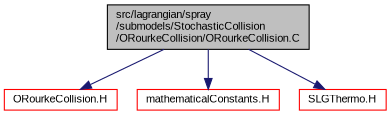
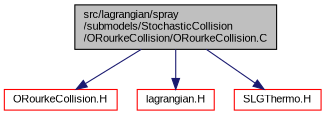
(208, 100) -> (176, 100)
